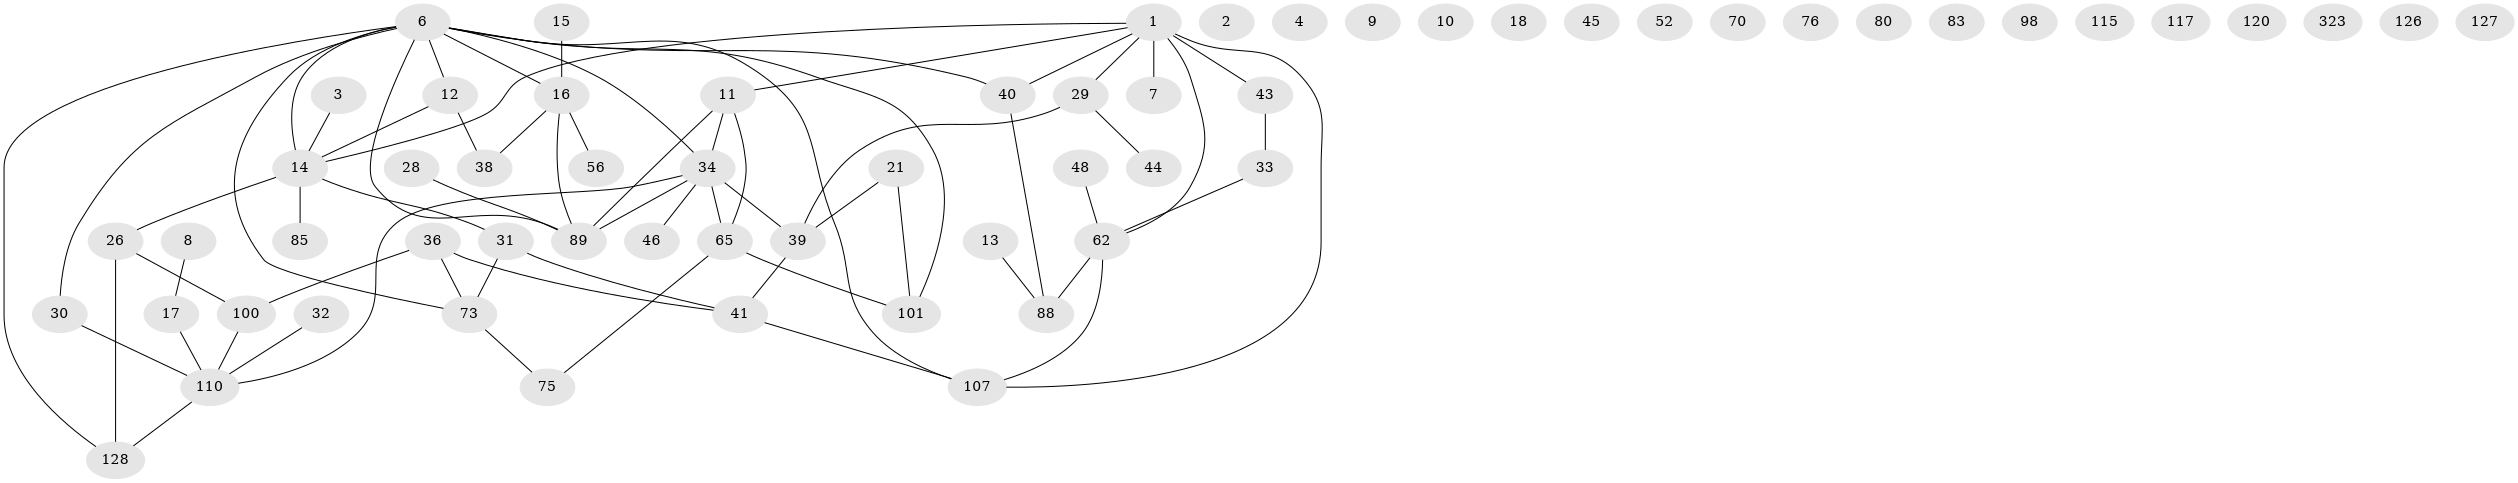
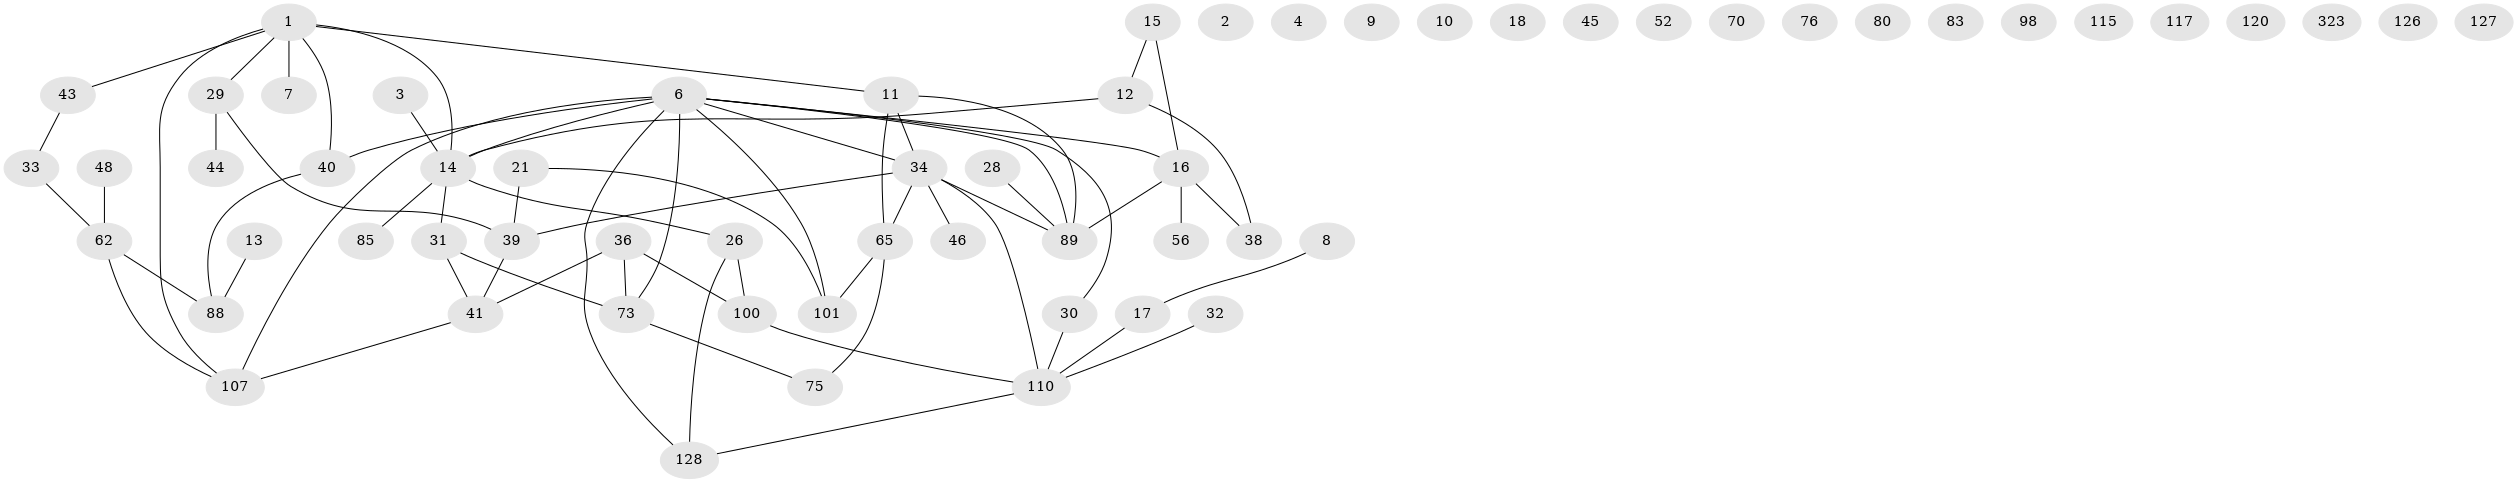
(436, 59) -> (1139, 59)
(1204, 150) -> none
